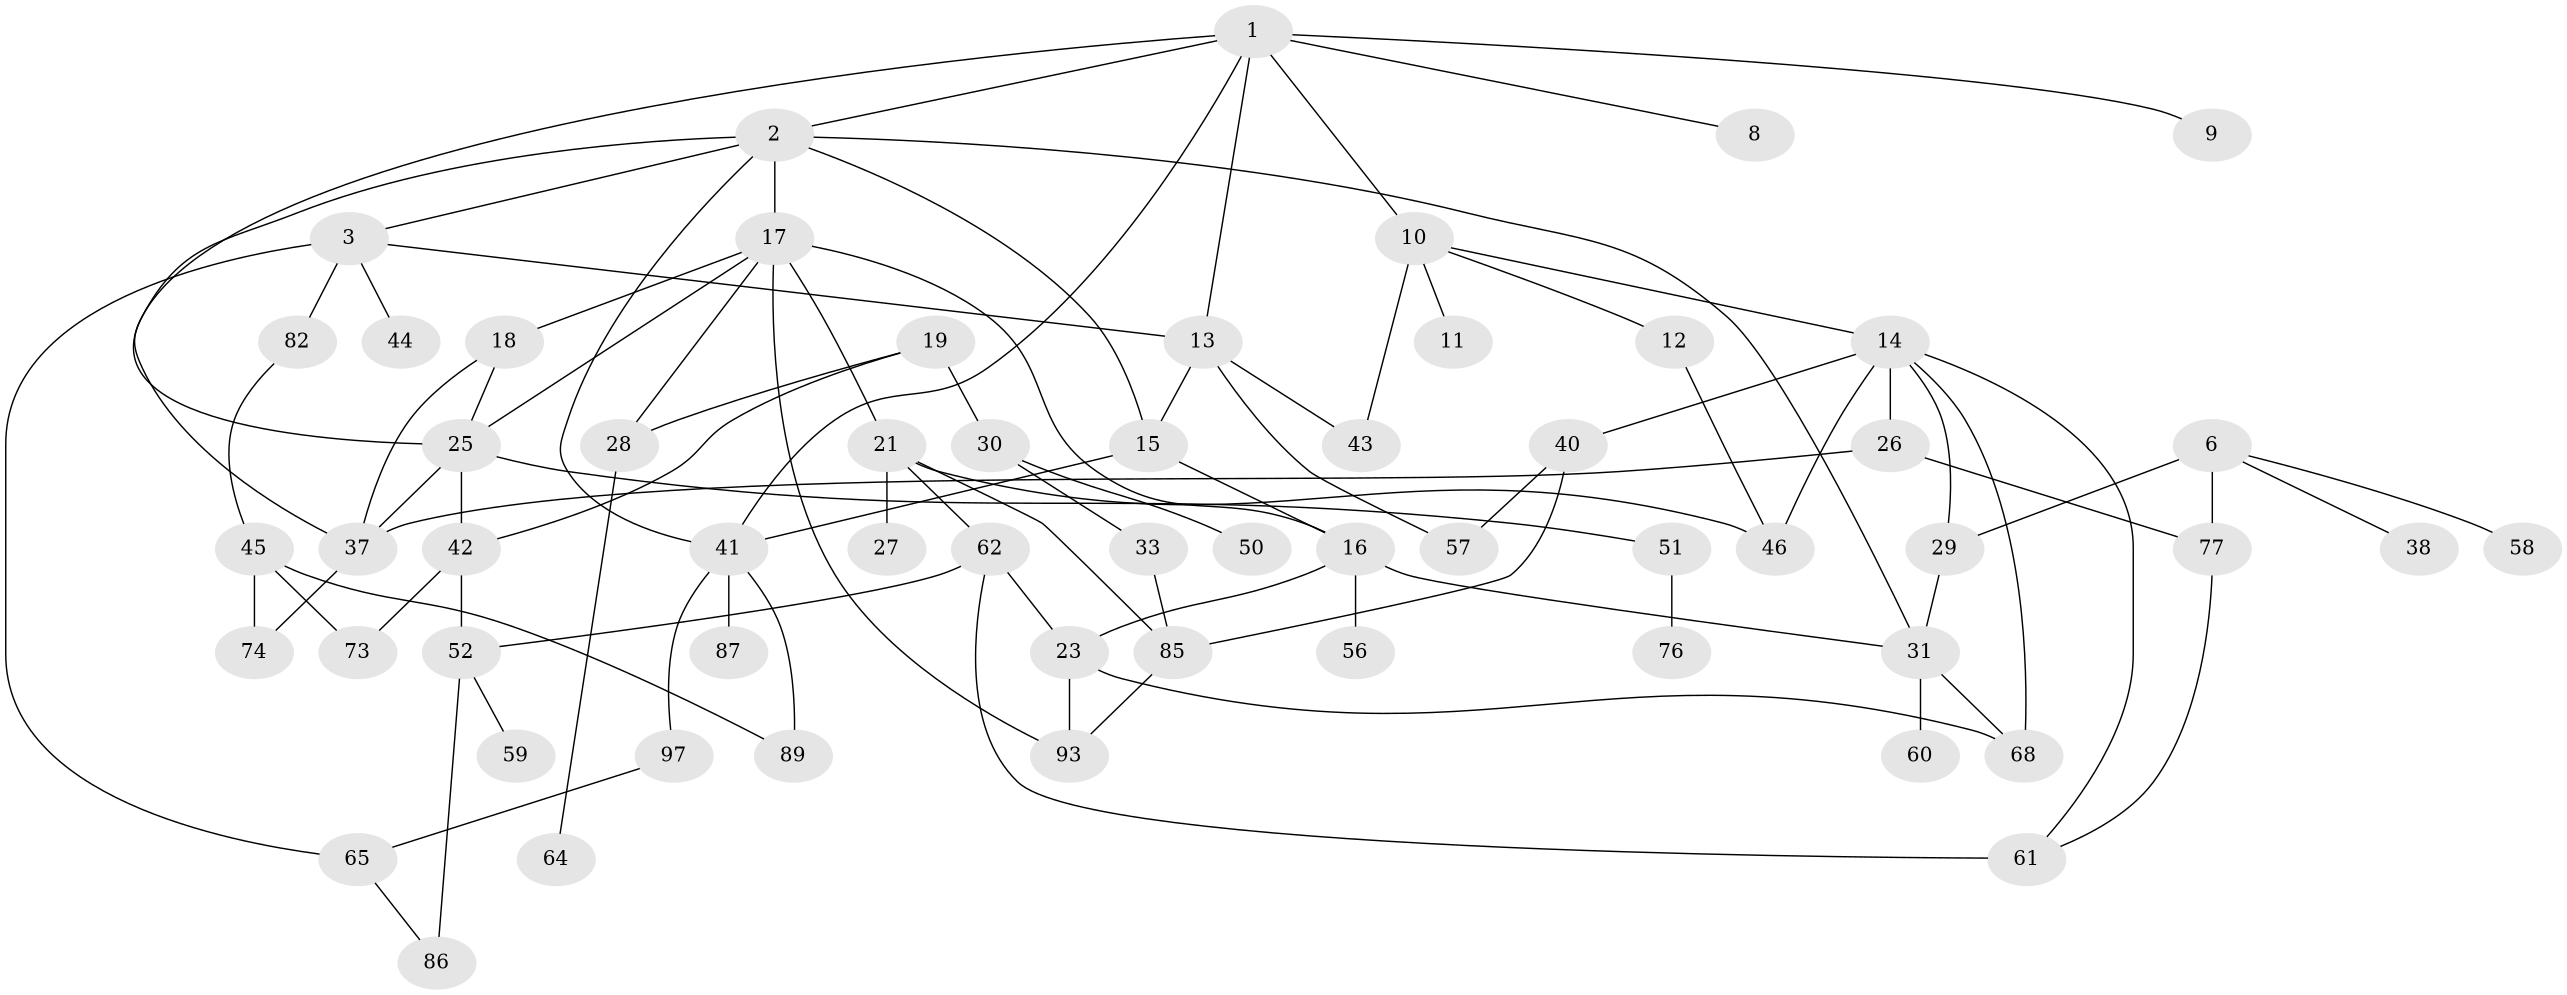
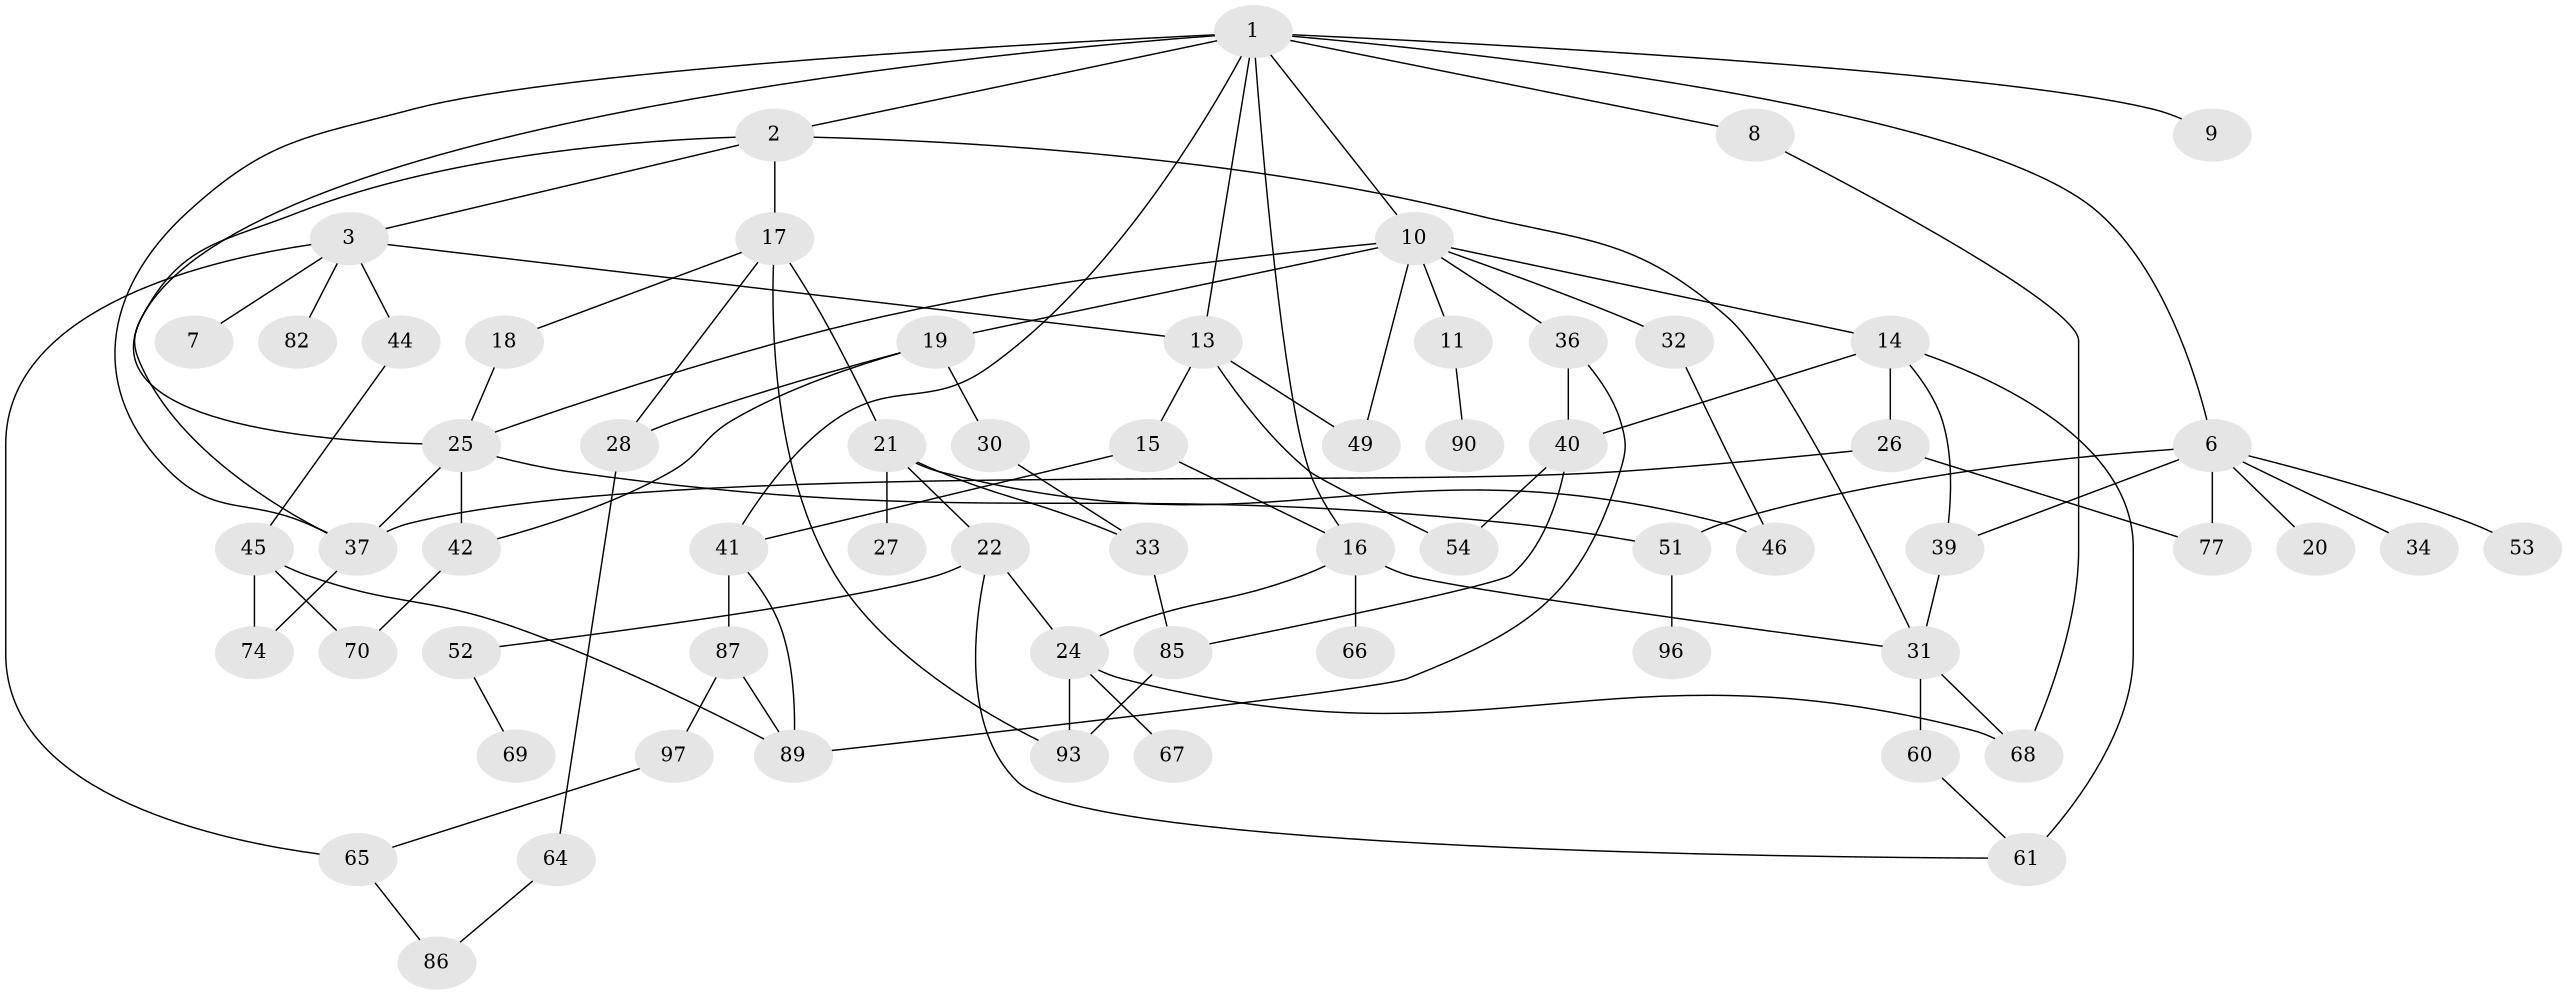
none -> (1821, 111)
(1008, 248) -> none
none -> (1175, 290)
none -> (194, 342)
(618, 342) -> (973, 298)
none -> (1568, 342)
(1675, 342) -> (1675, 342)
(586, 374) -> none
(1051, 417) -> (1278, 296)
(403, 430) -> (455, 101)
(230, 438) -> (325, 450)
(1826, 443) -> none
(1361, 446) -> (1361, 446)
none -> (1465, 446)
none -> (1935, 476)
(1048, 528) -> (1002, 494)
(2010, 543) -> (2079, 363)
(990, 549) -> (990, 549)
(1252, 549) -> none
(1459, 549) -> (1459, 549)
(1945, 549) -> (1945, 549)
none -> (2316, 549)
(2419, 549) -> (2419, 549)
(2523, 549) -> (2523, 549)
(461, 601) -> none
(672, 646) -> (704, 699)
(358, 653) -> (358, 653)
(1070, 653) -> (1070, 653)
(1356, 653) -> (1356, 653)
(1672, 653) -> (1672, 653)
none -> (761, 704)
(2179, 737) -> (1974, 808)
(516, 756) -> (516, 756)
none -> (1173, 756)
(449, 808) -> (496, 912)
